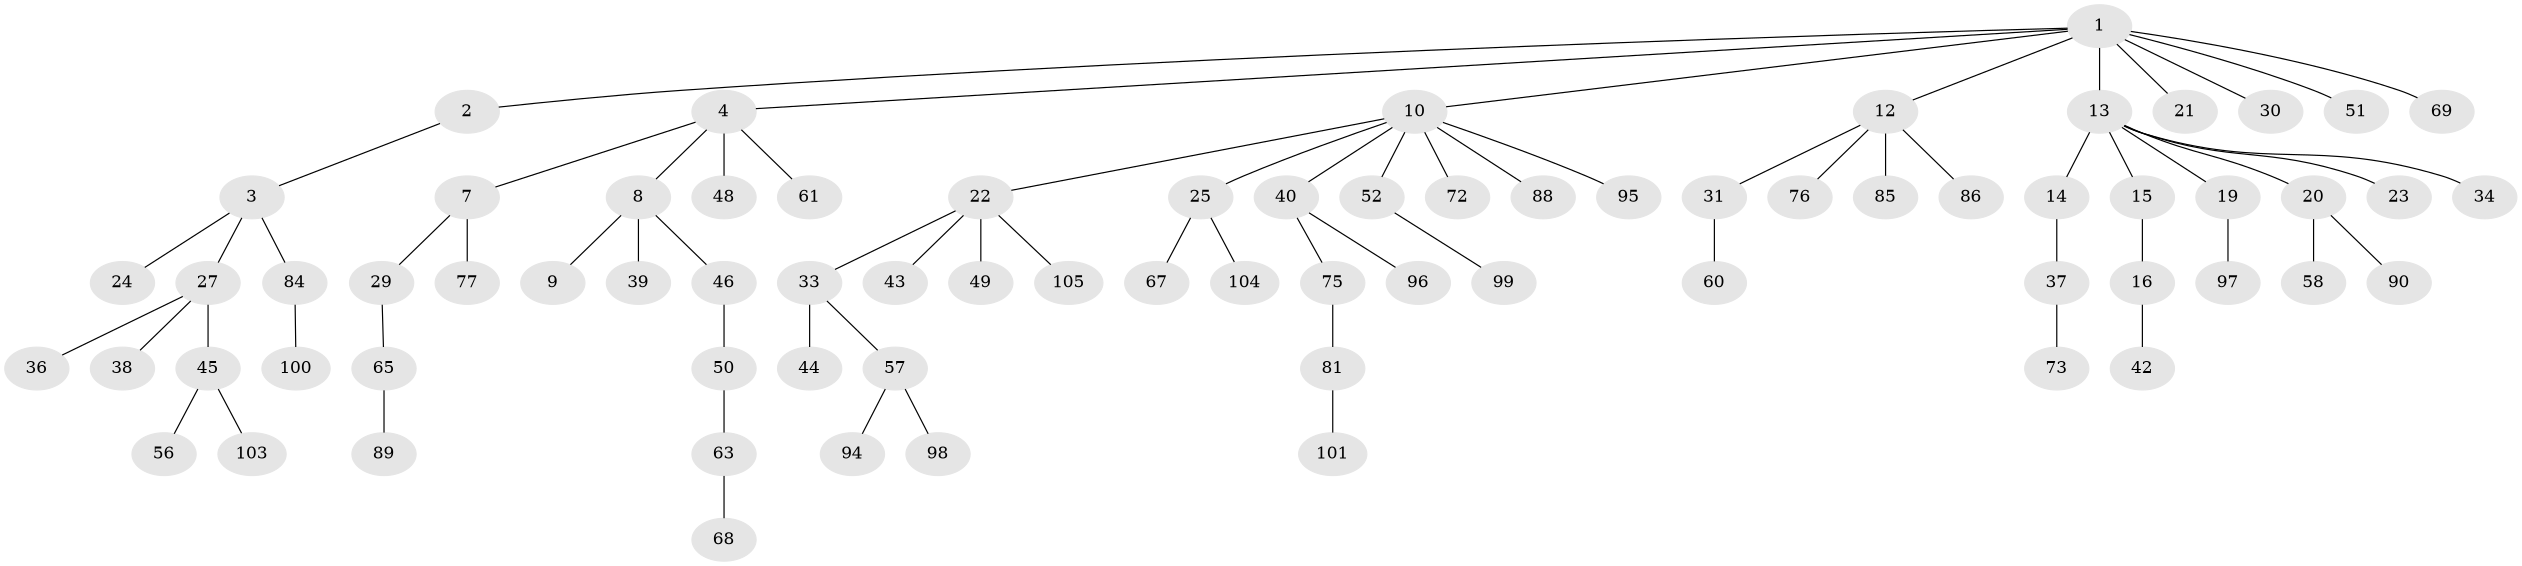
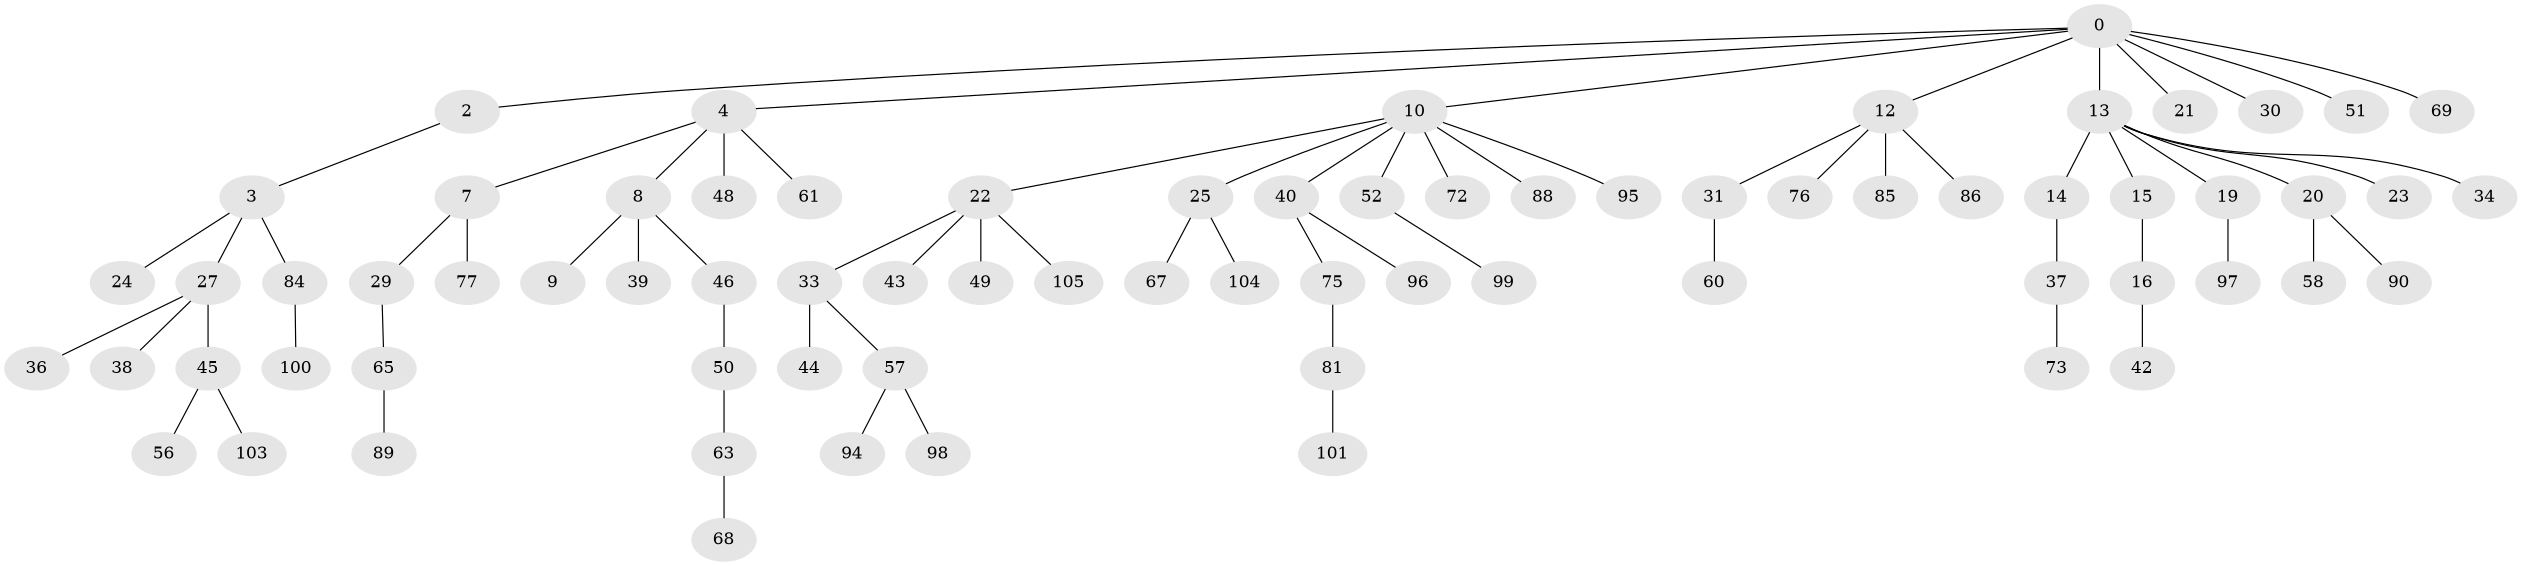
(2100, 26) -> (2100, 26)
